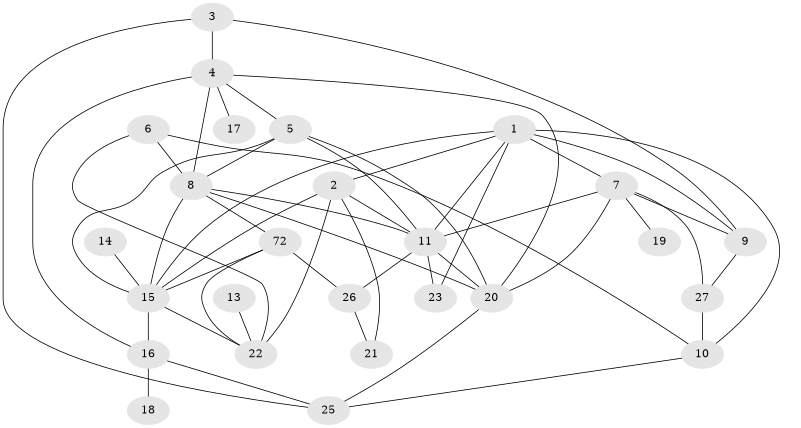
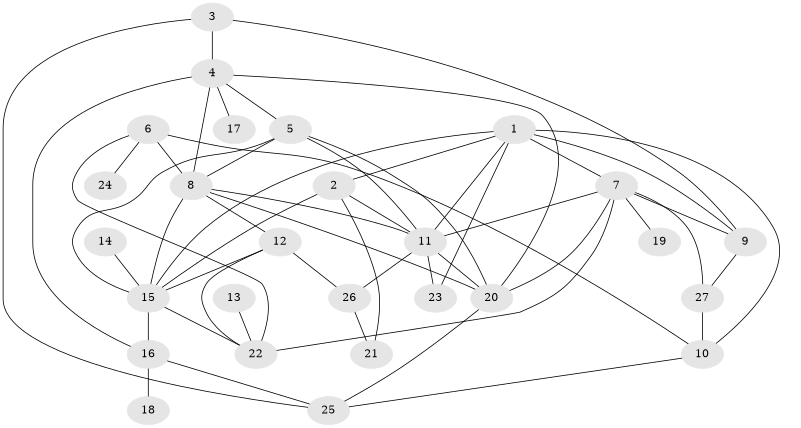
none -> (105, 186)
(280, 242) -> (280, 242)
(306, 274) -> (474, 320)
